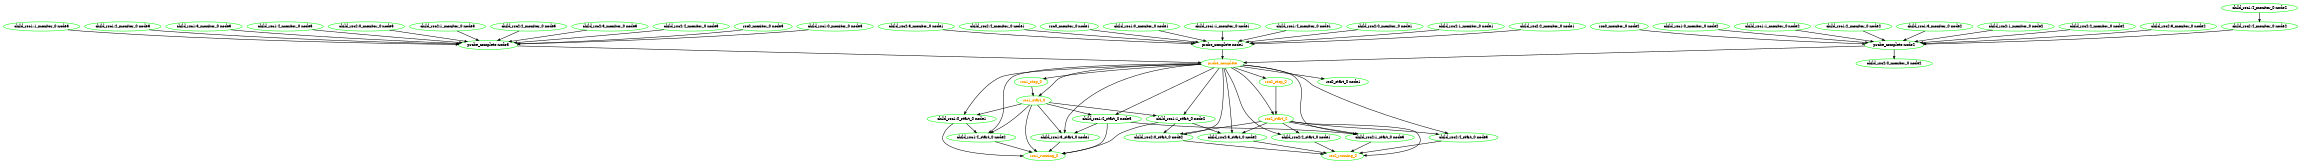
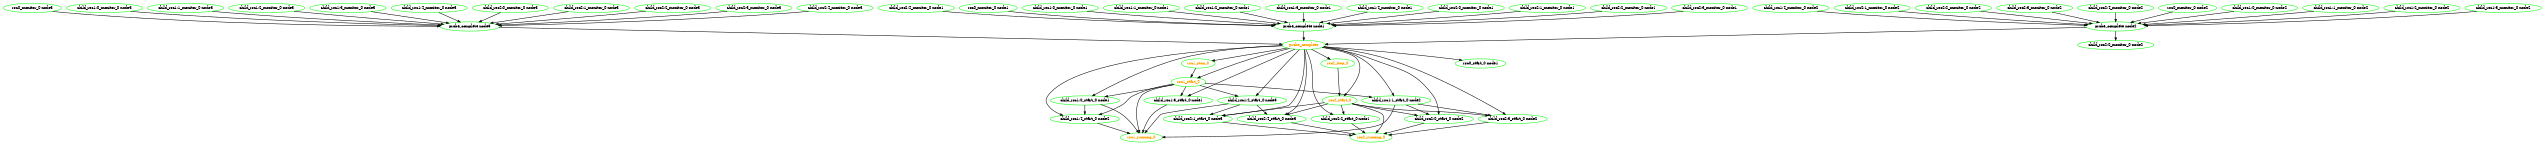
none -> (1223, 8)
none -> (1304, 8)
(2260, 16) -> (1951, 20)
(1087, 128) -> (1261, 109)
